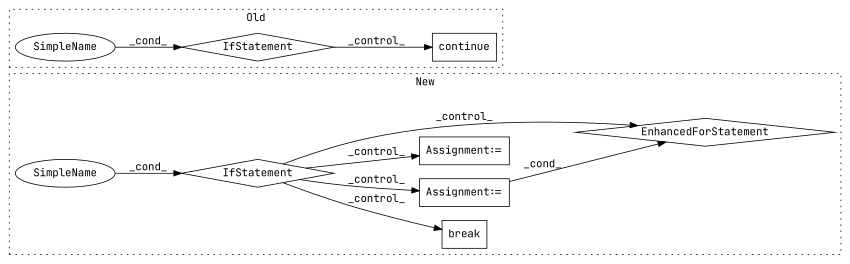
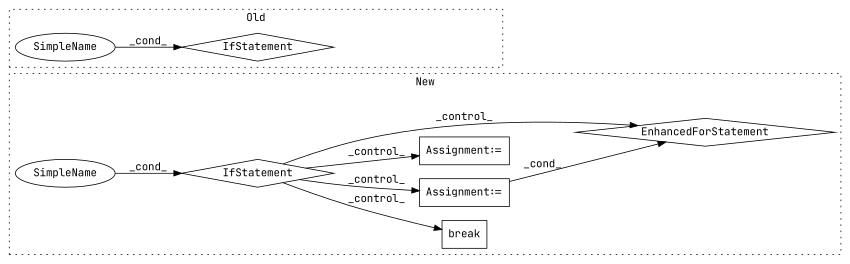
(464, 47) -> none
